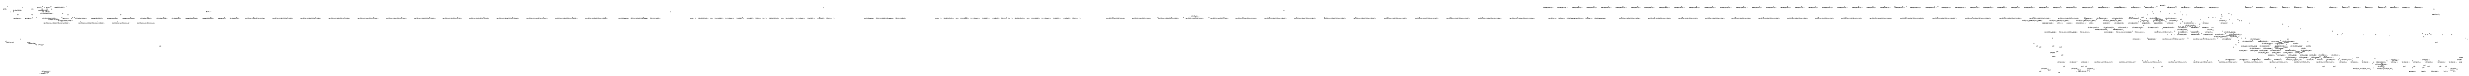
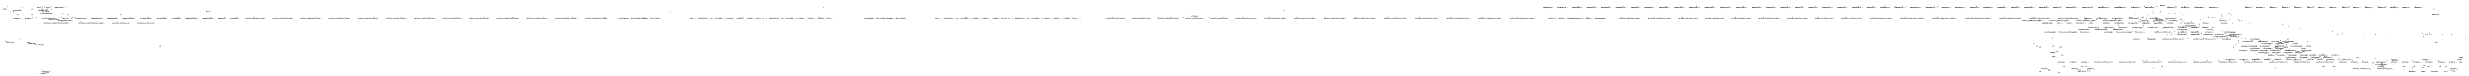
none -> (2321, 8)
none -> (2084, 30)
